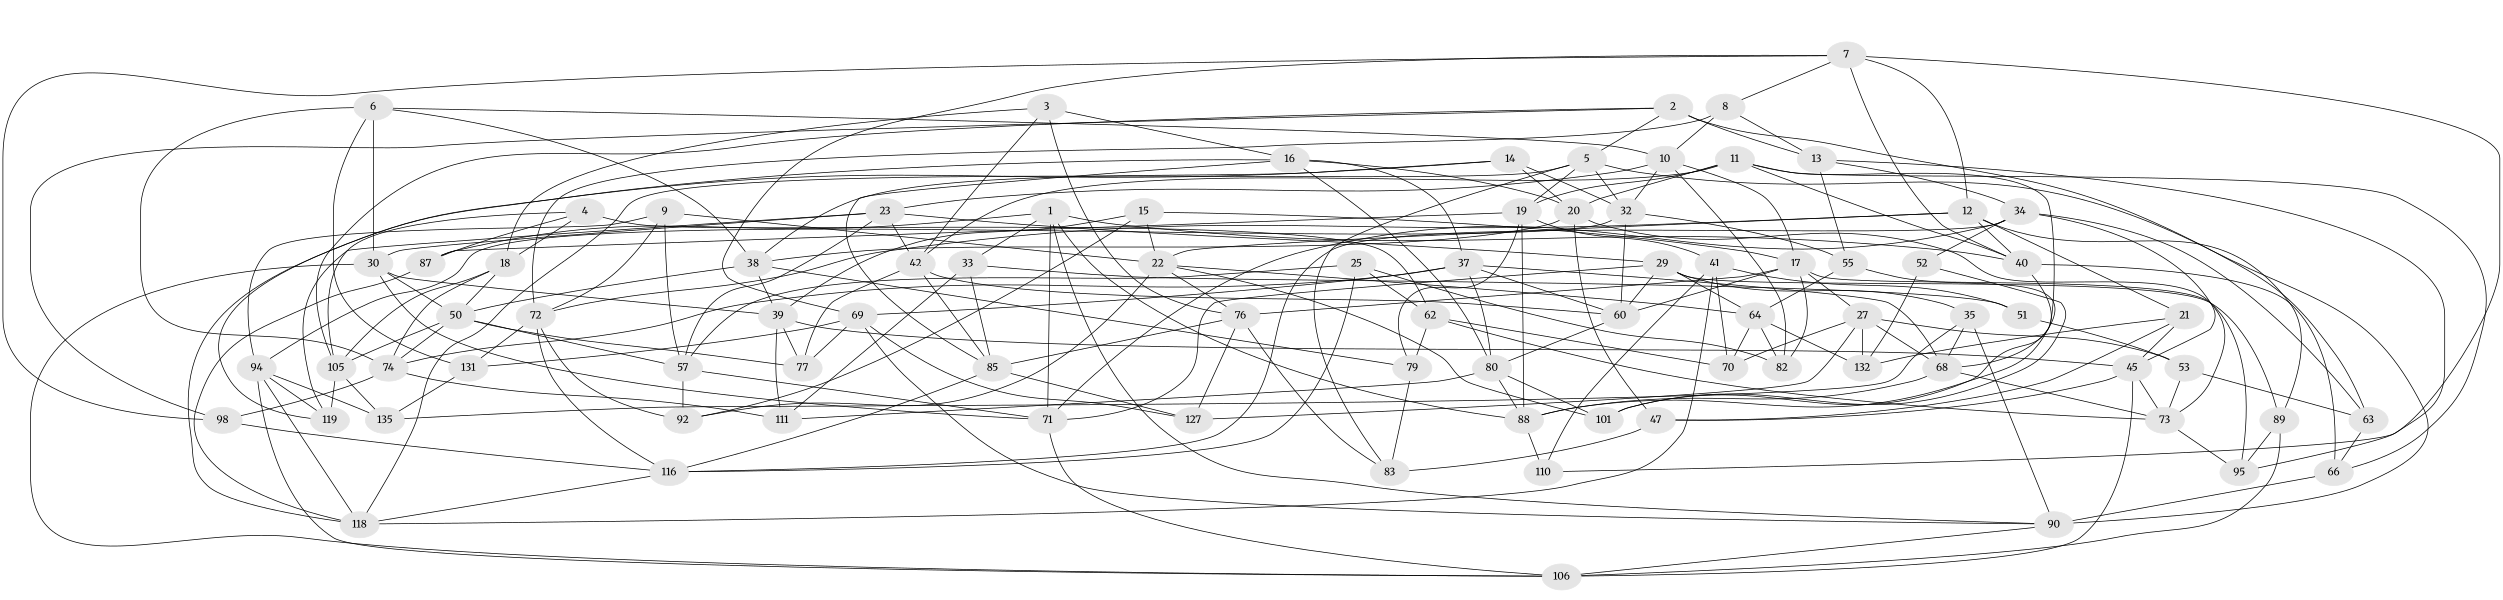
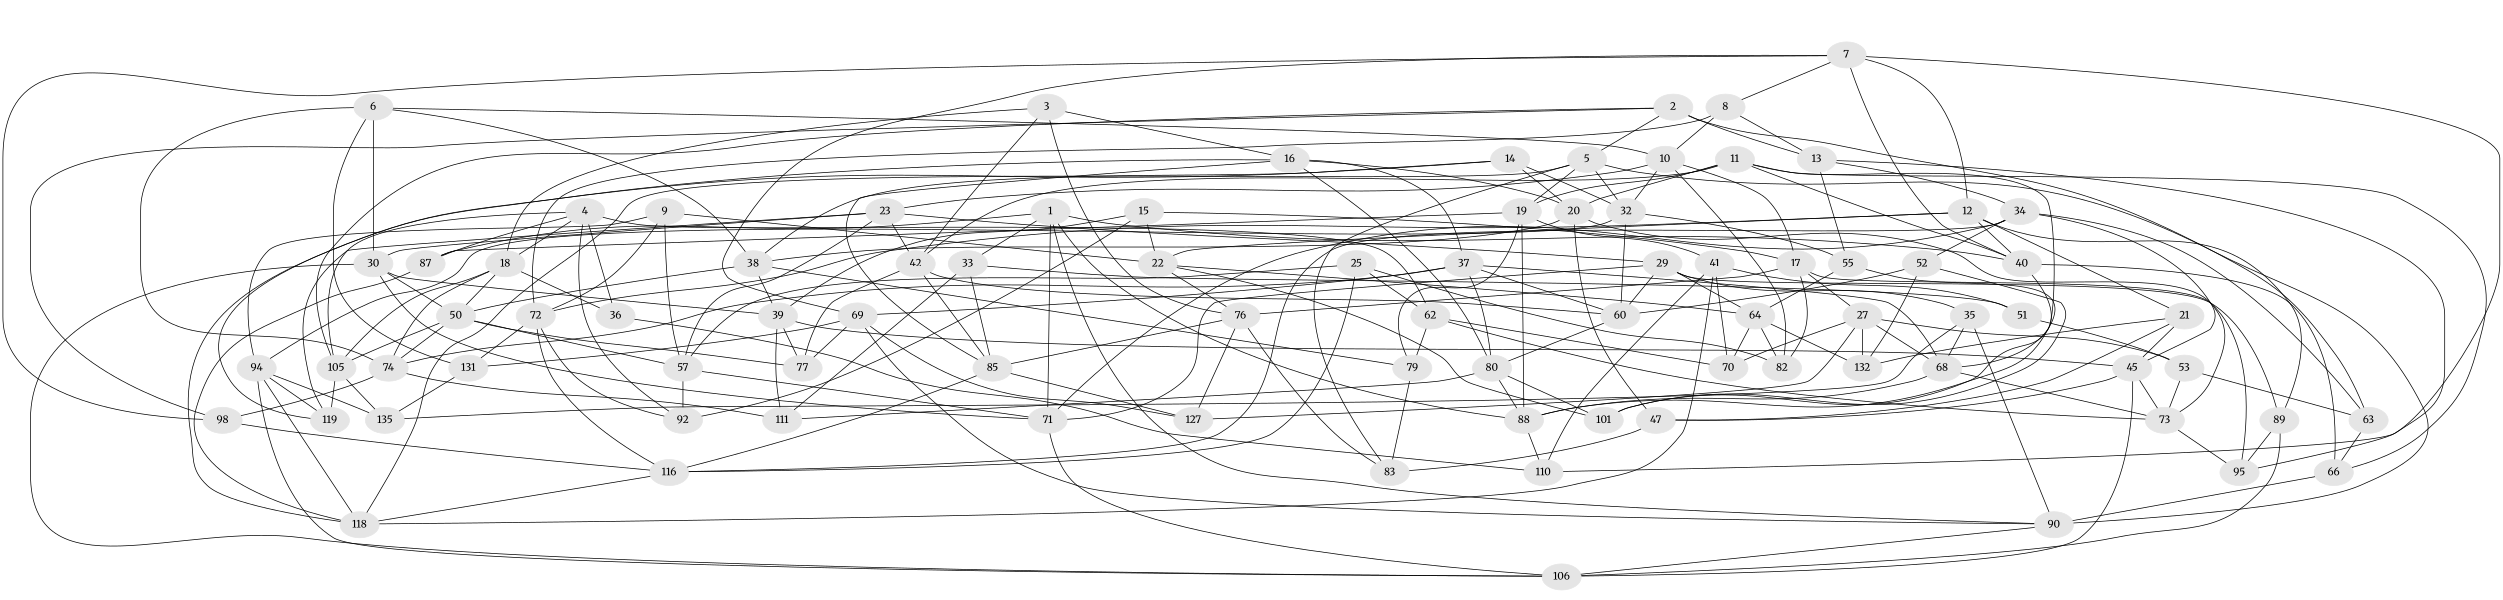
(1701, 292) -> (1766, 296)
none -> (616, 316)
(958, 400) -> (589, 328)
